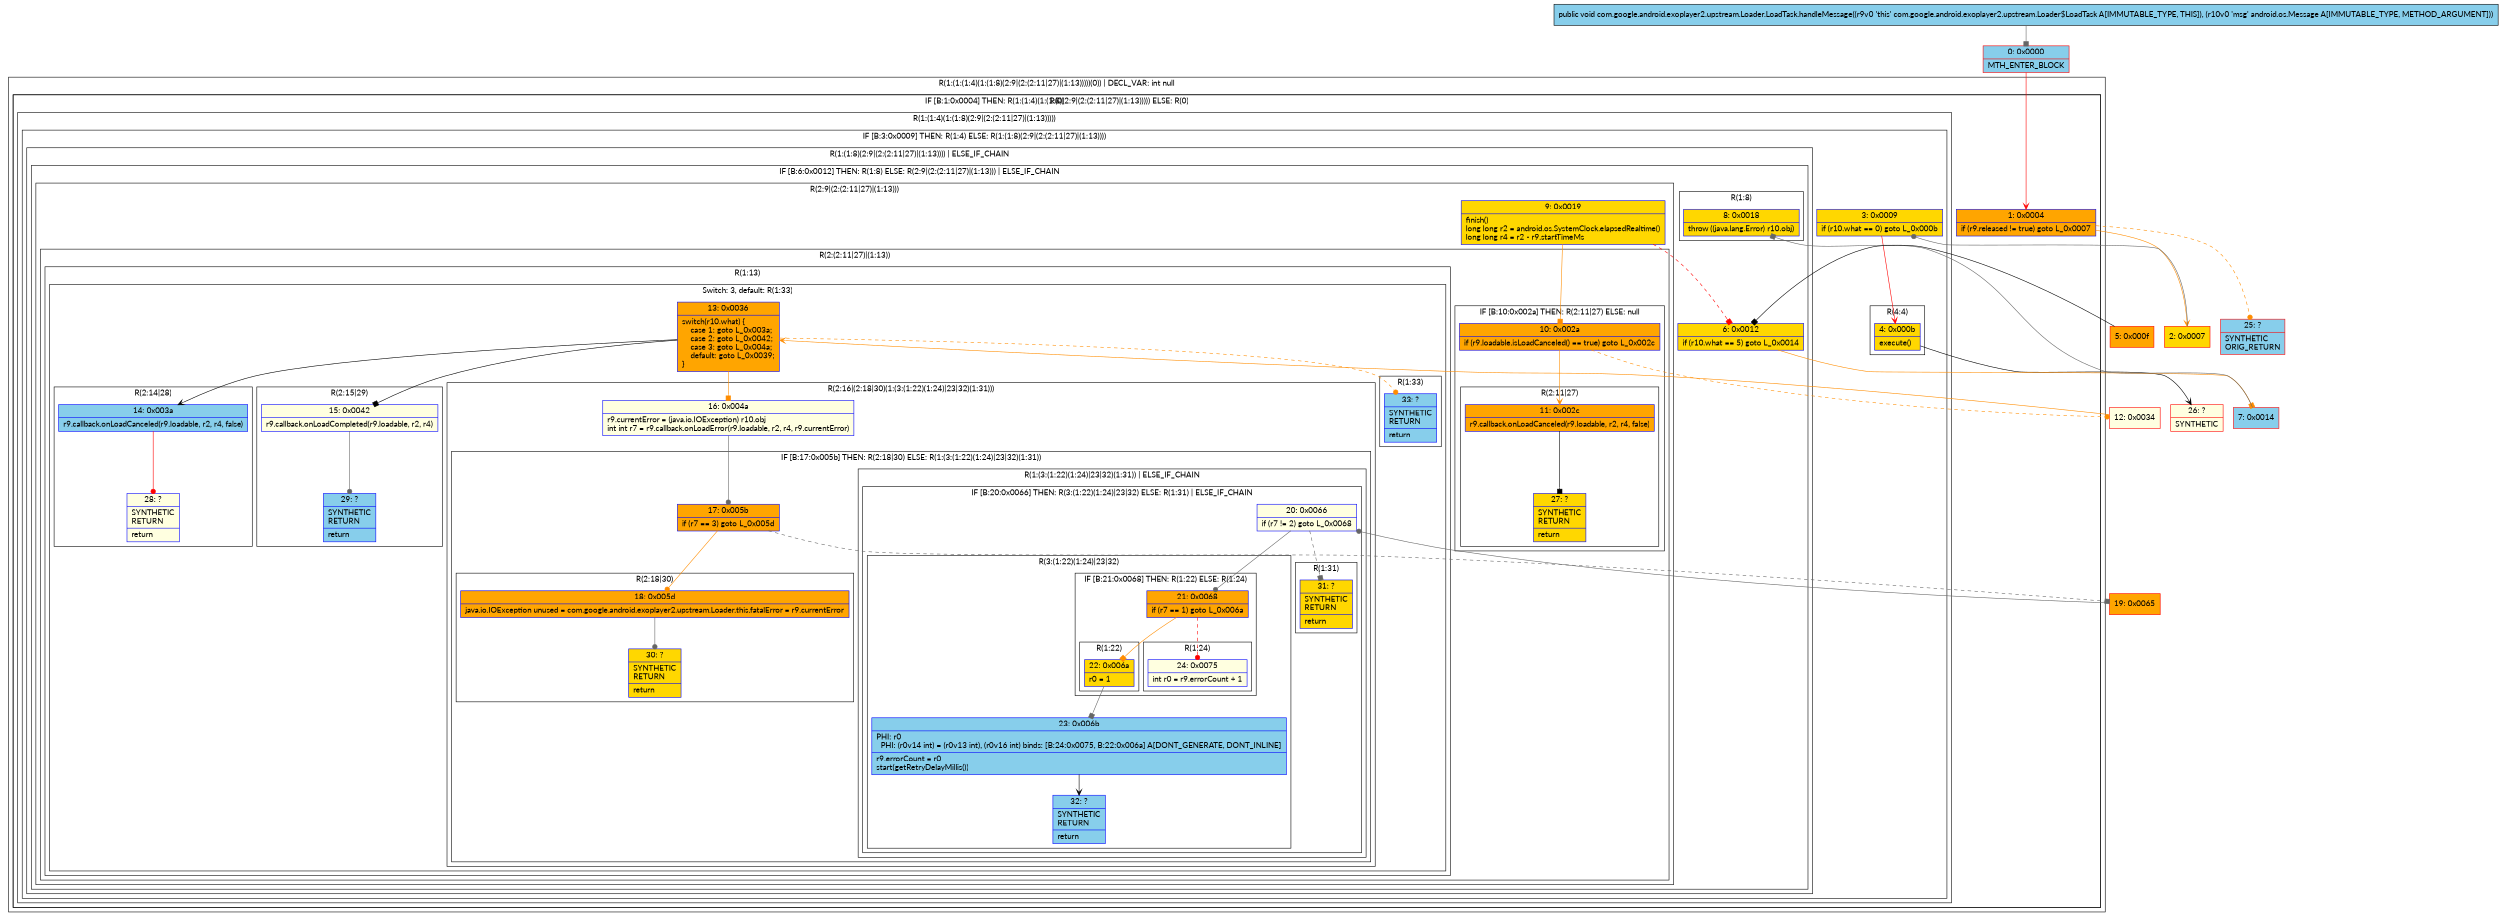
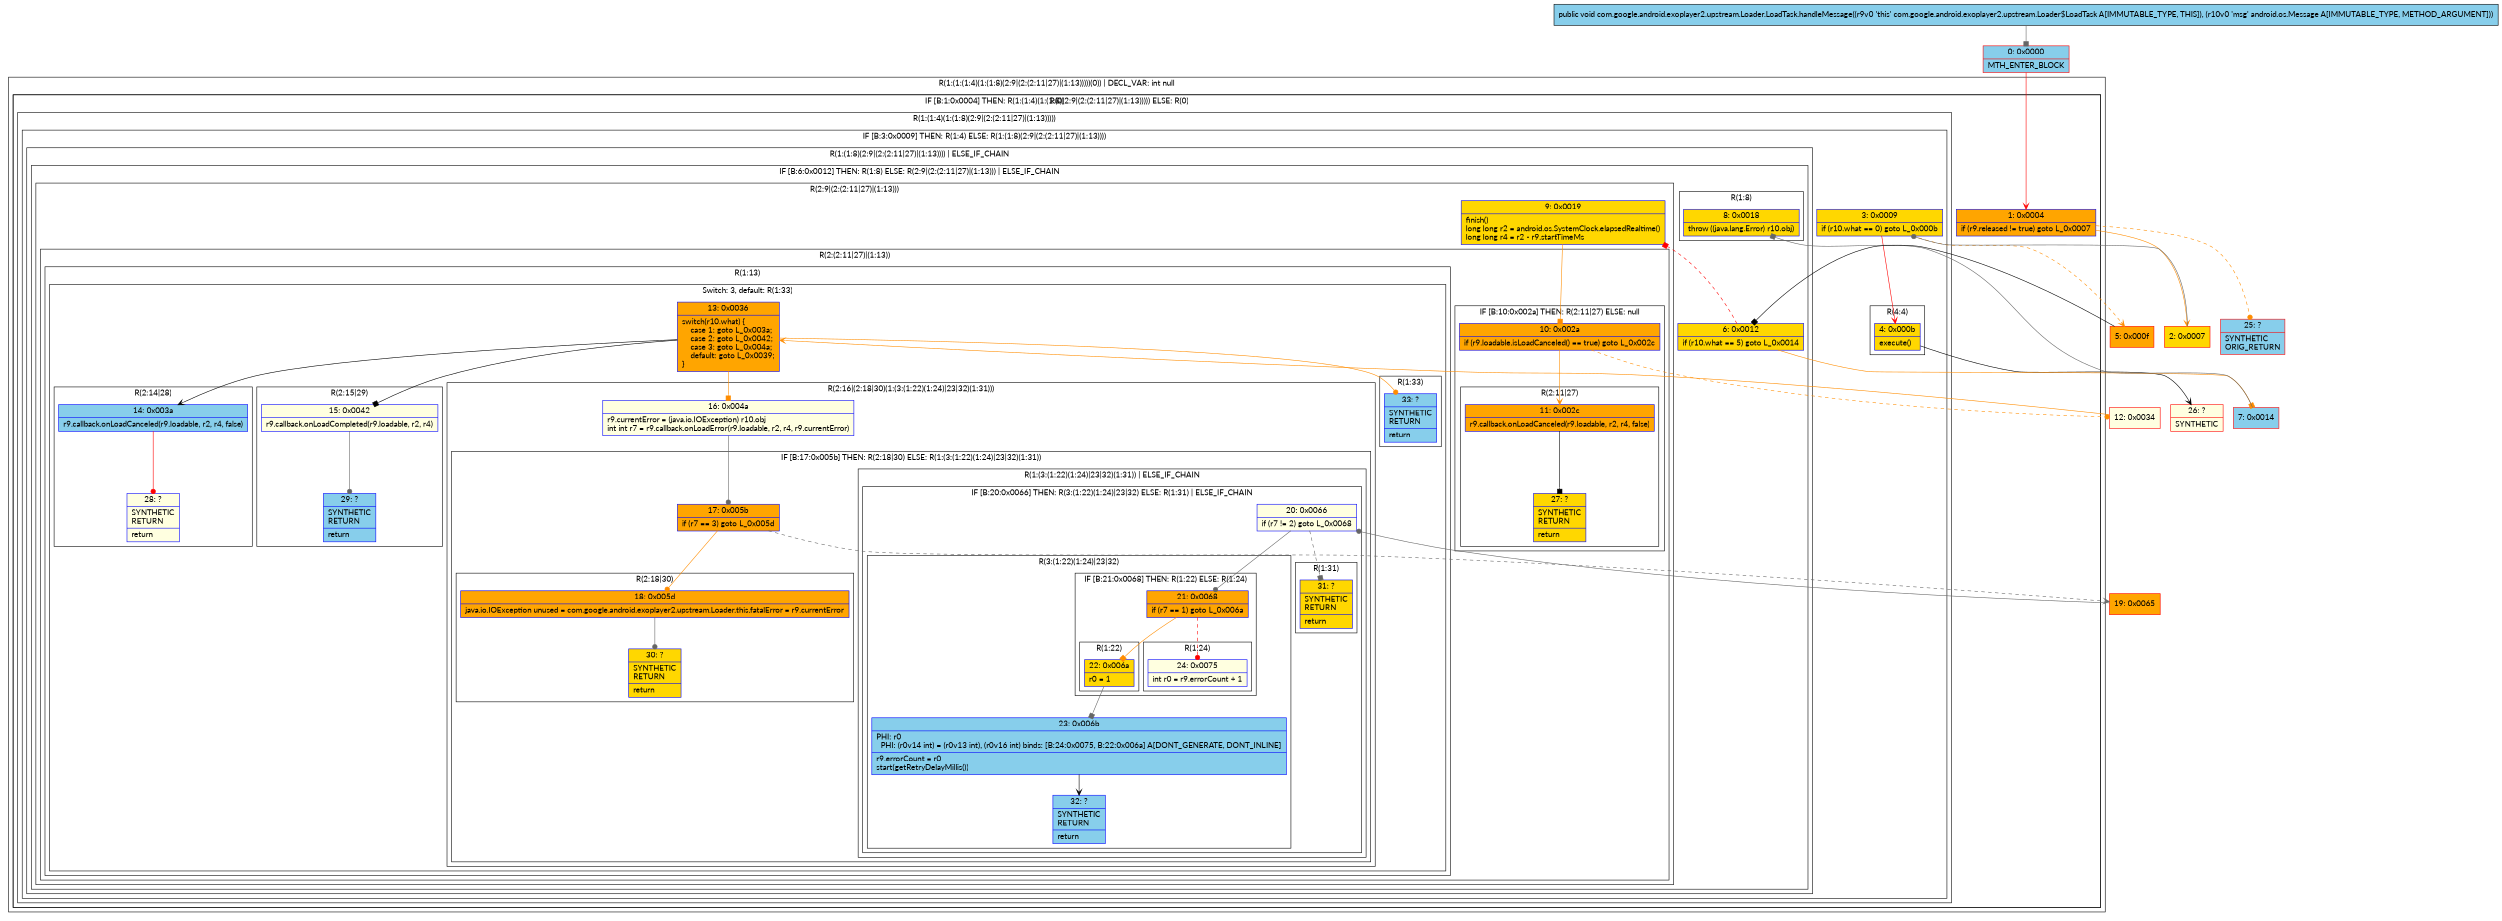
none -> (2029, 248)
(1694, 277) -> (1708, 281)
(1090, 347) -> (1090, 347)
(1436, 559) -> (1436, 559)
